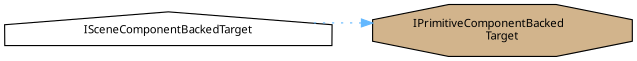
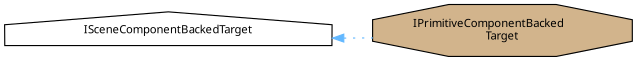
(336, 23) -> (358, 38)
